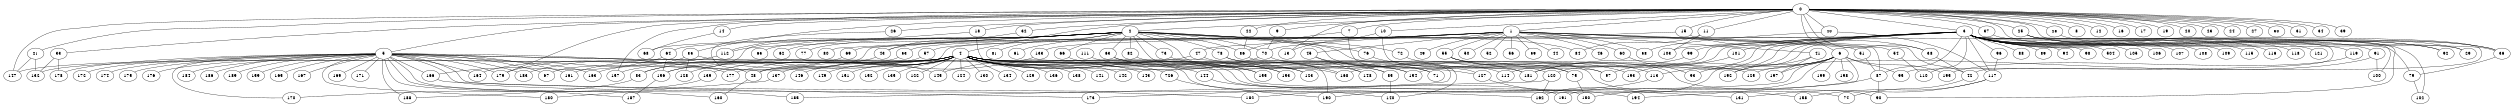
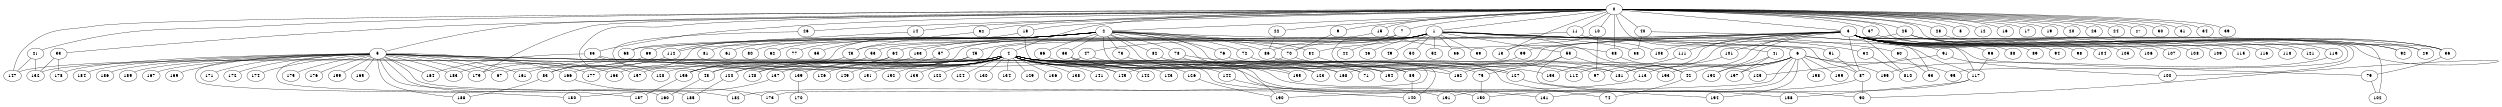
none -> (1764, 37)
(2111, 54) -> (2102, 54)
(174, 71) -> none
(1169, 76) -> (1192, 76)
(1924, 76) -> (1908, 76)
(1546, 87) -> (1385, 65)
